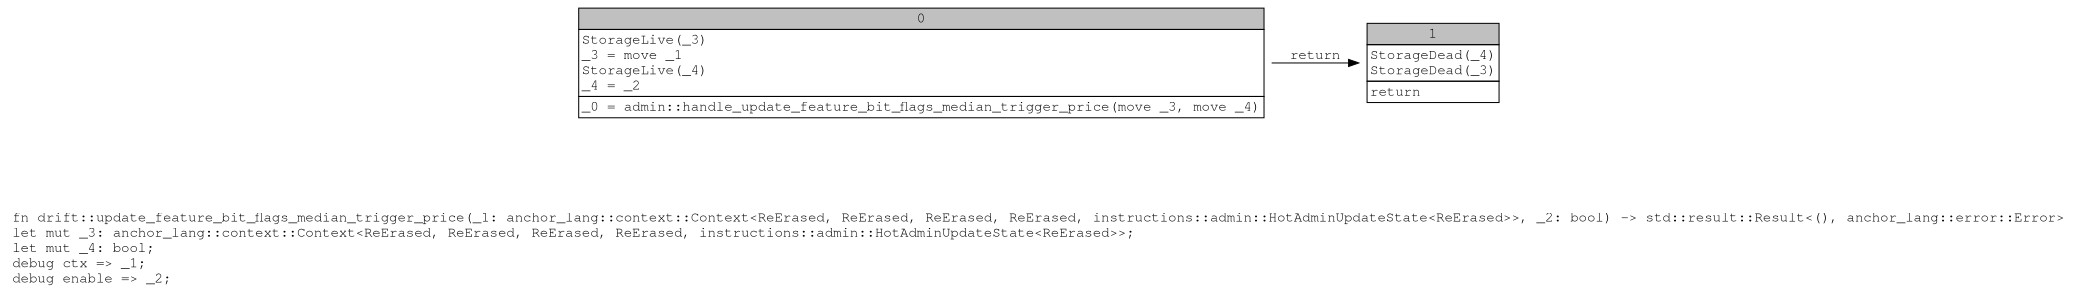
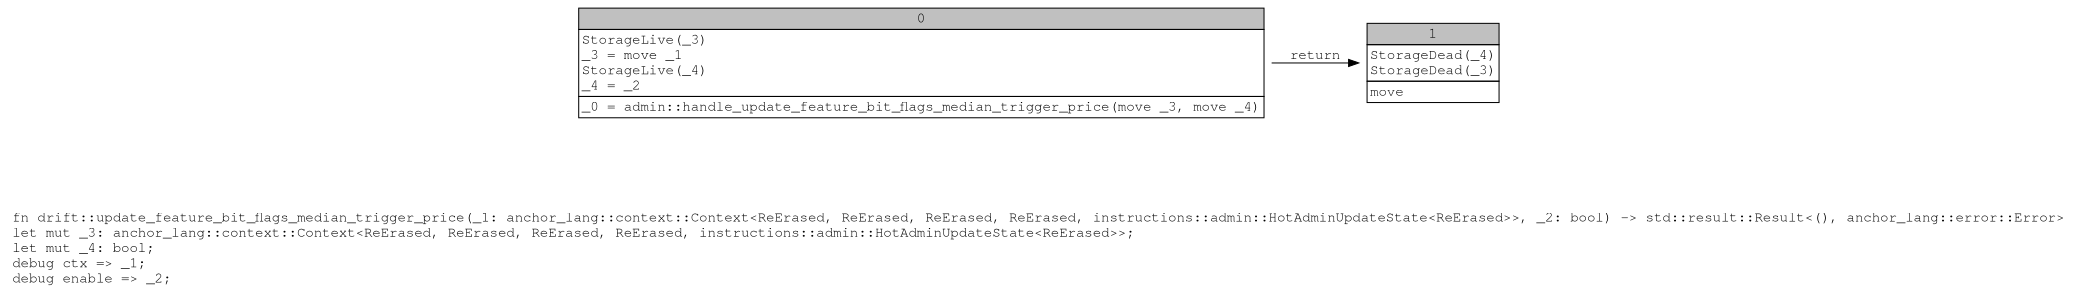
(1395, 91) -> (1387, 91)
